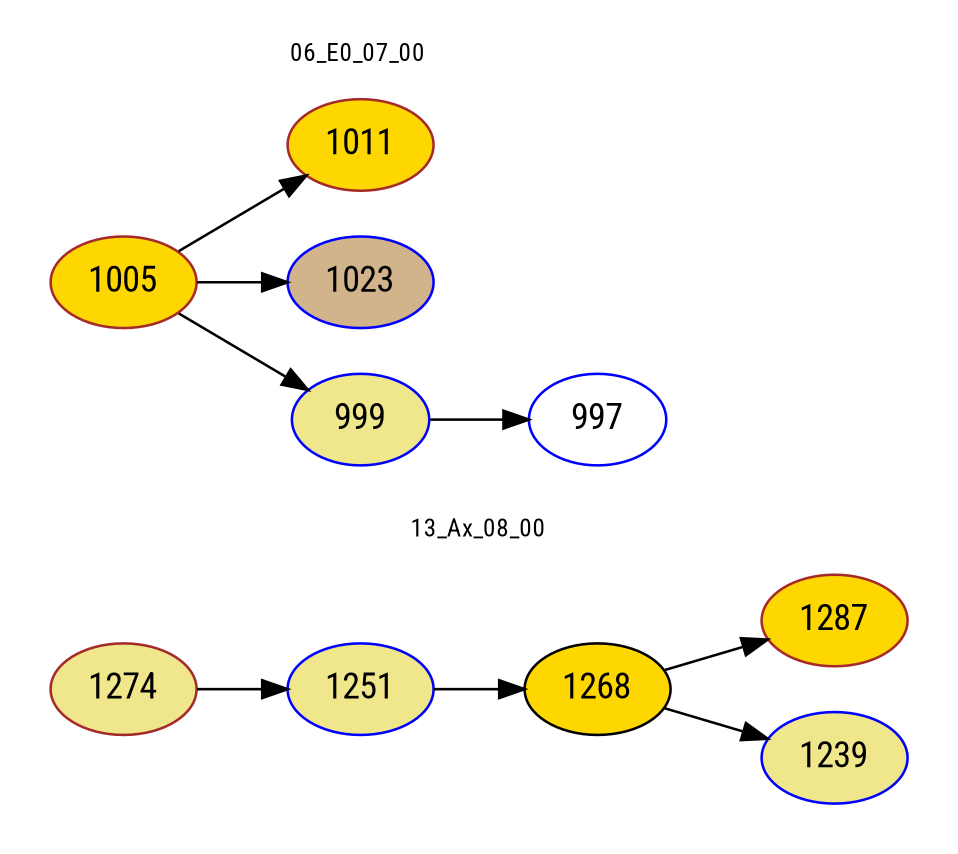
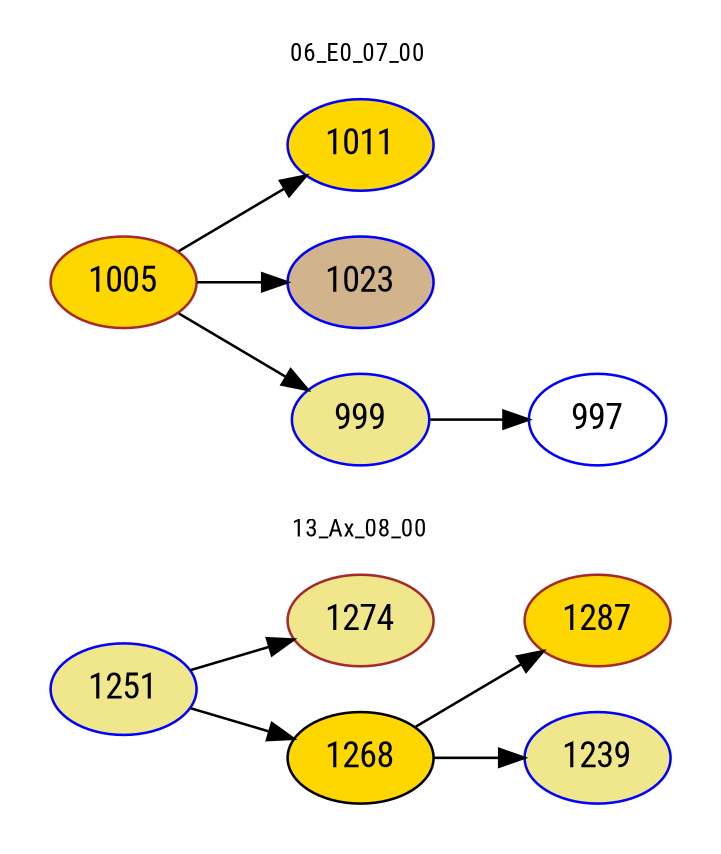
(361, 145) -> (361, 145)
(229, 689) -> (230, 659)
